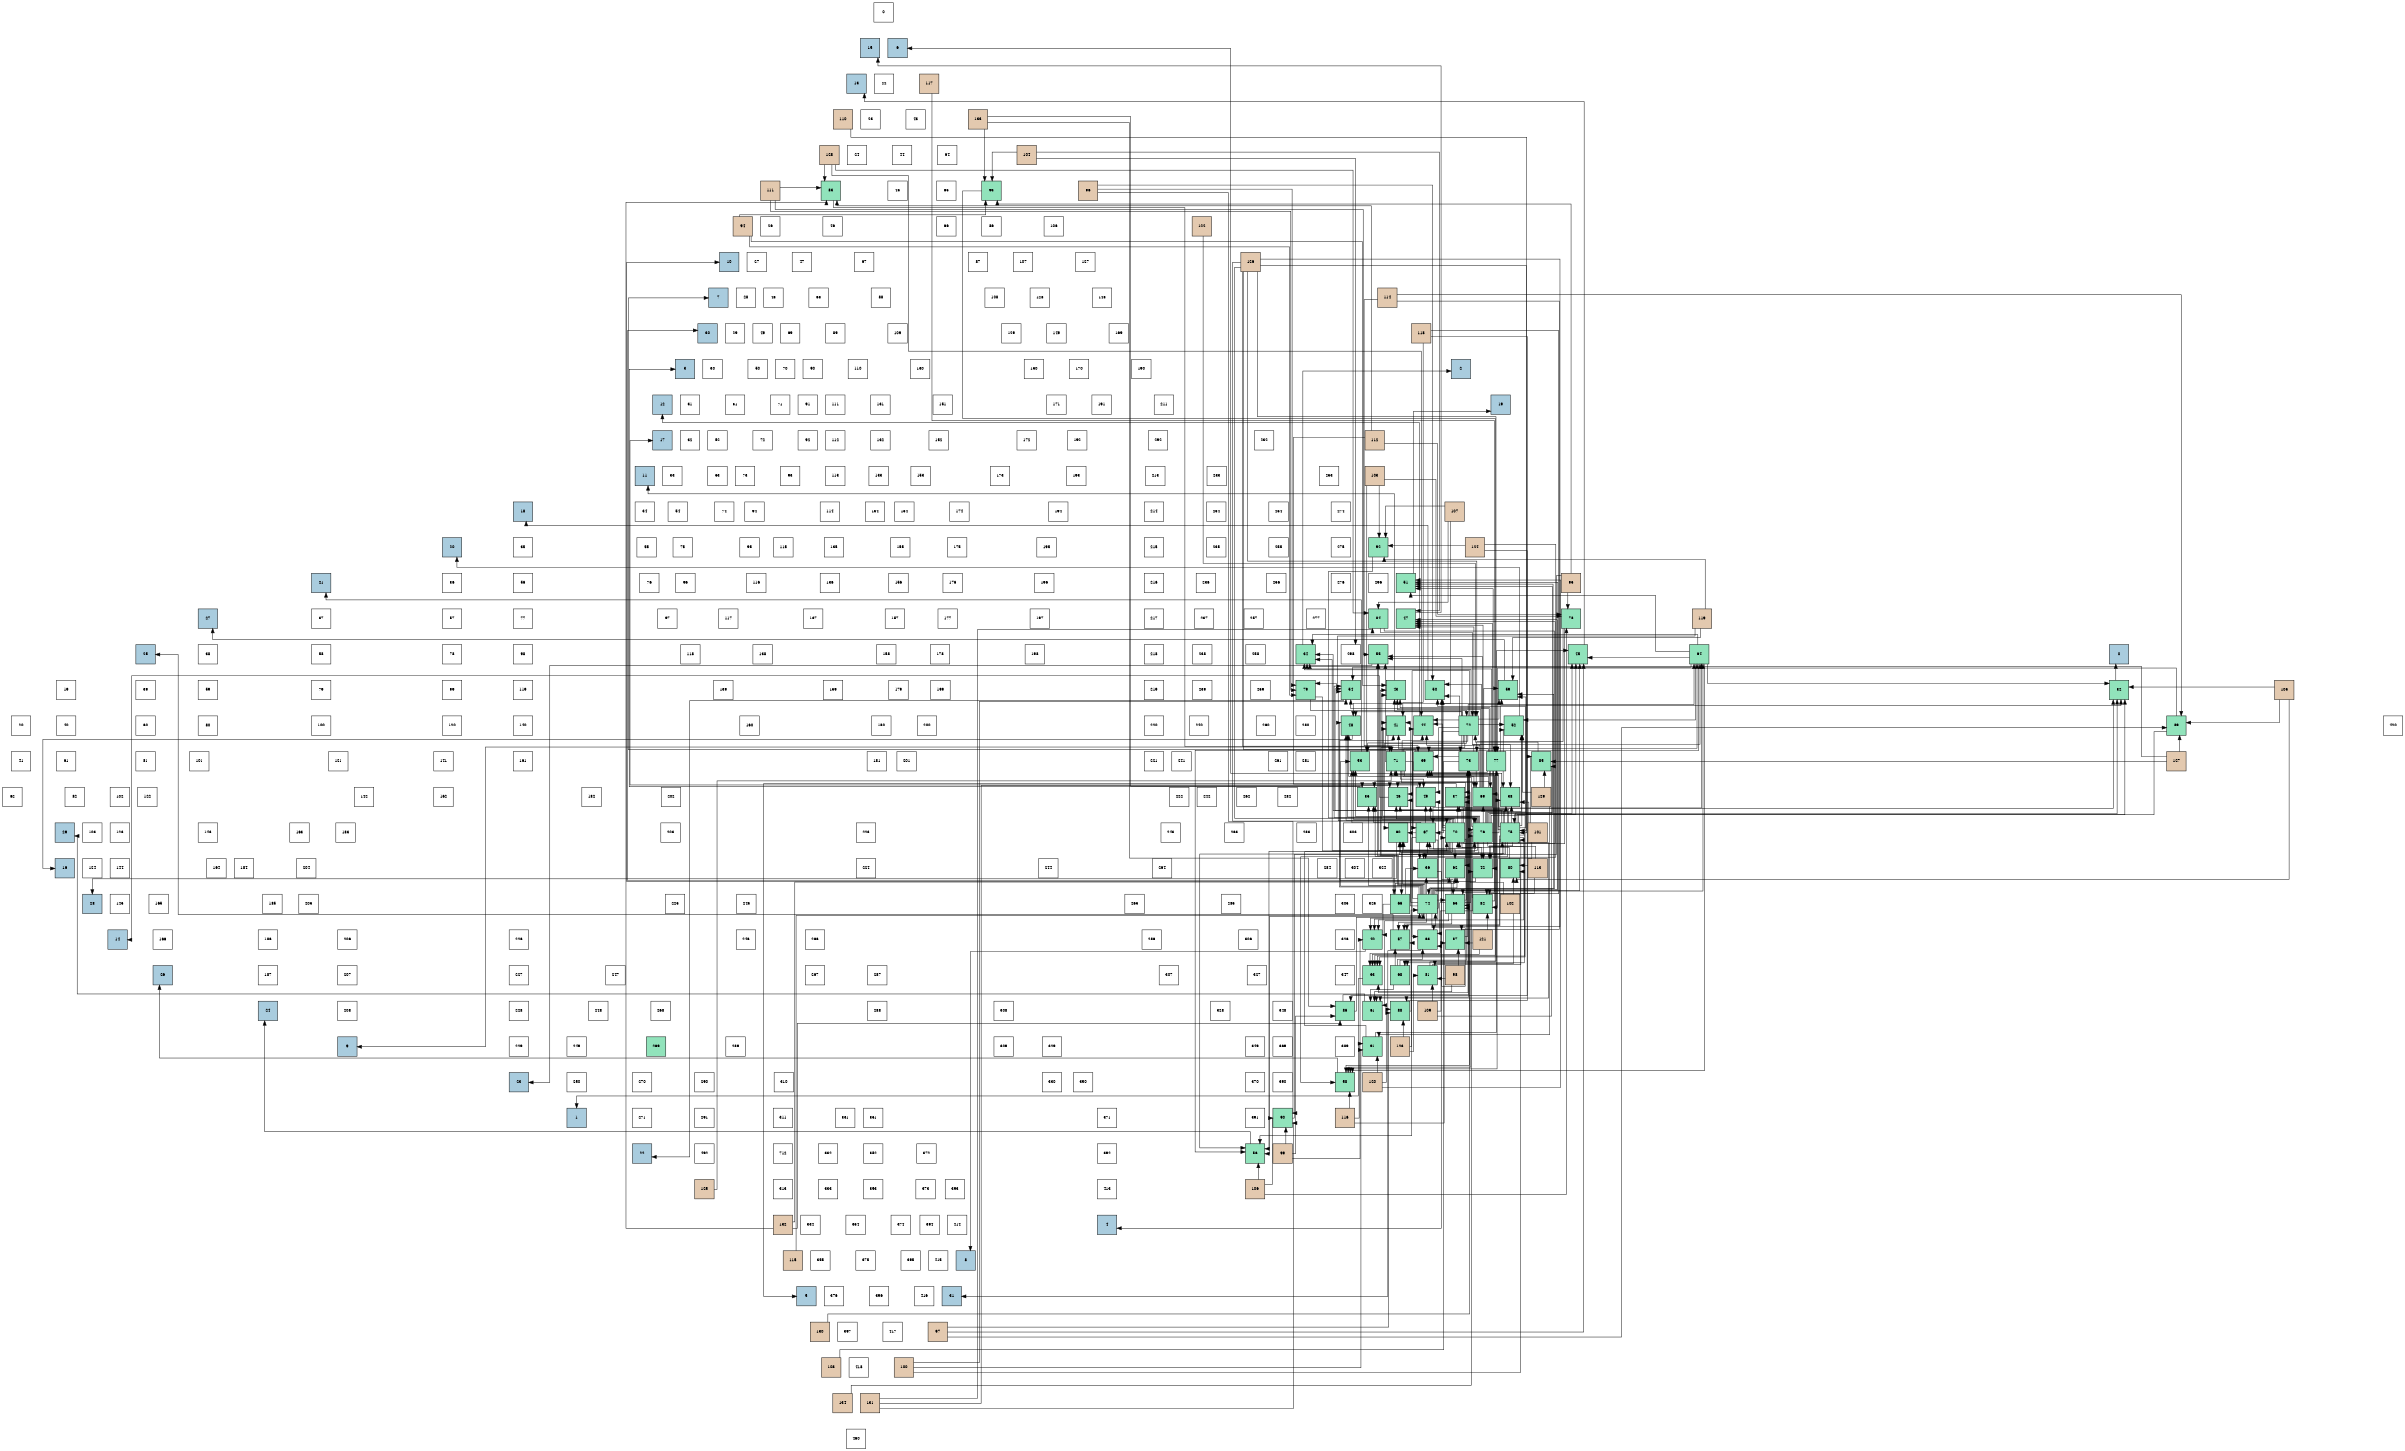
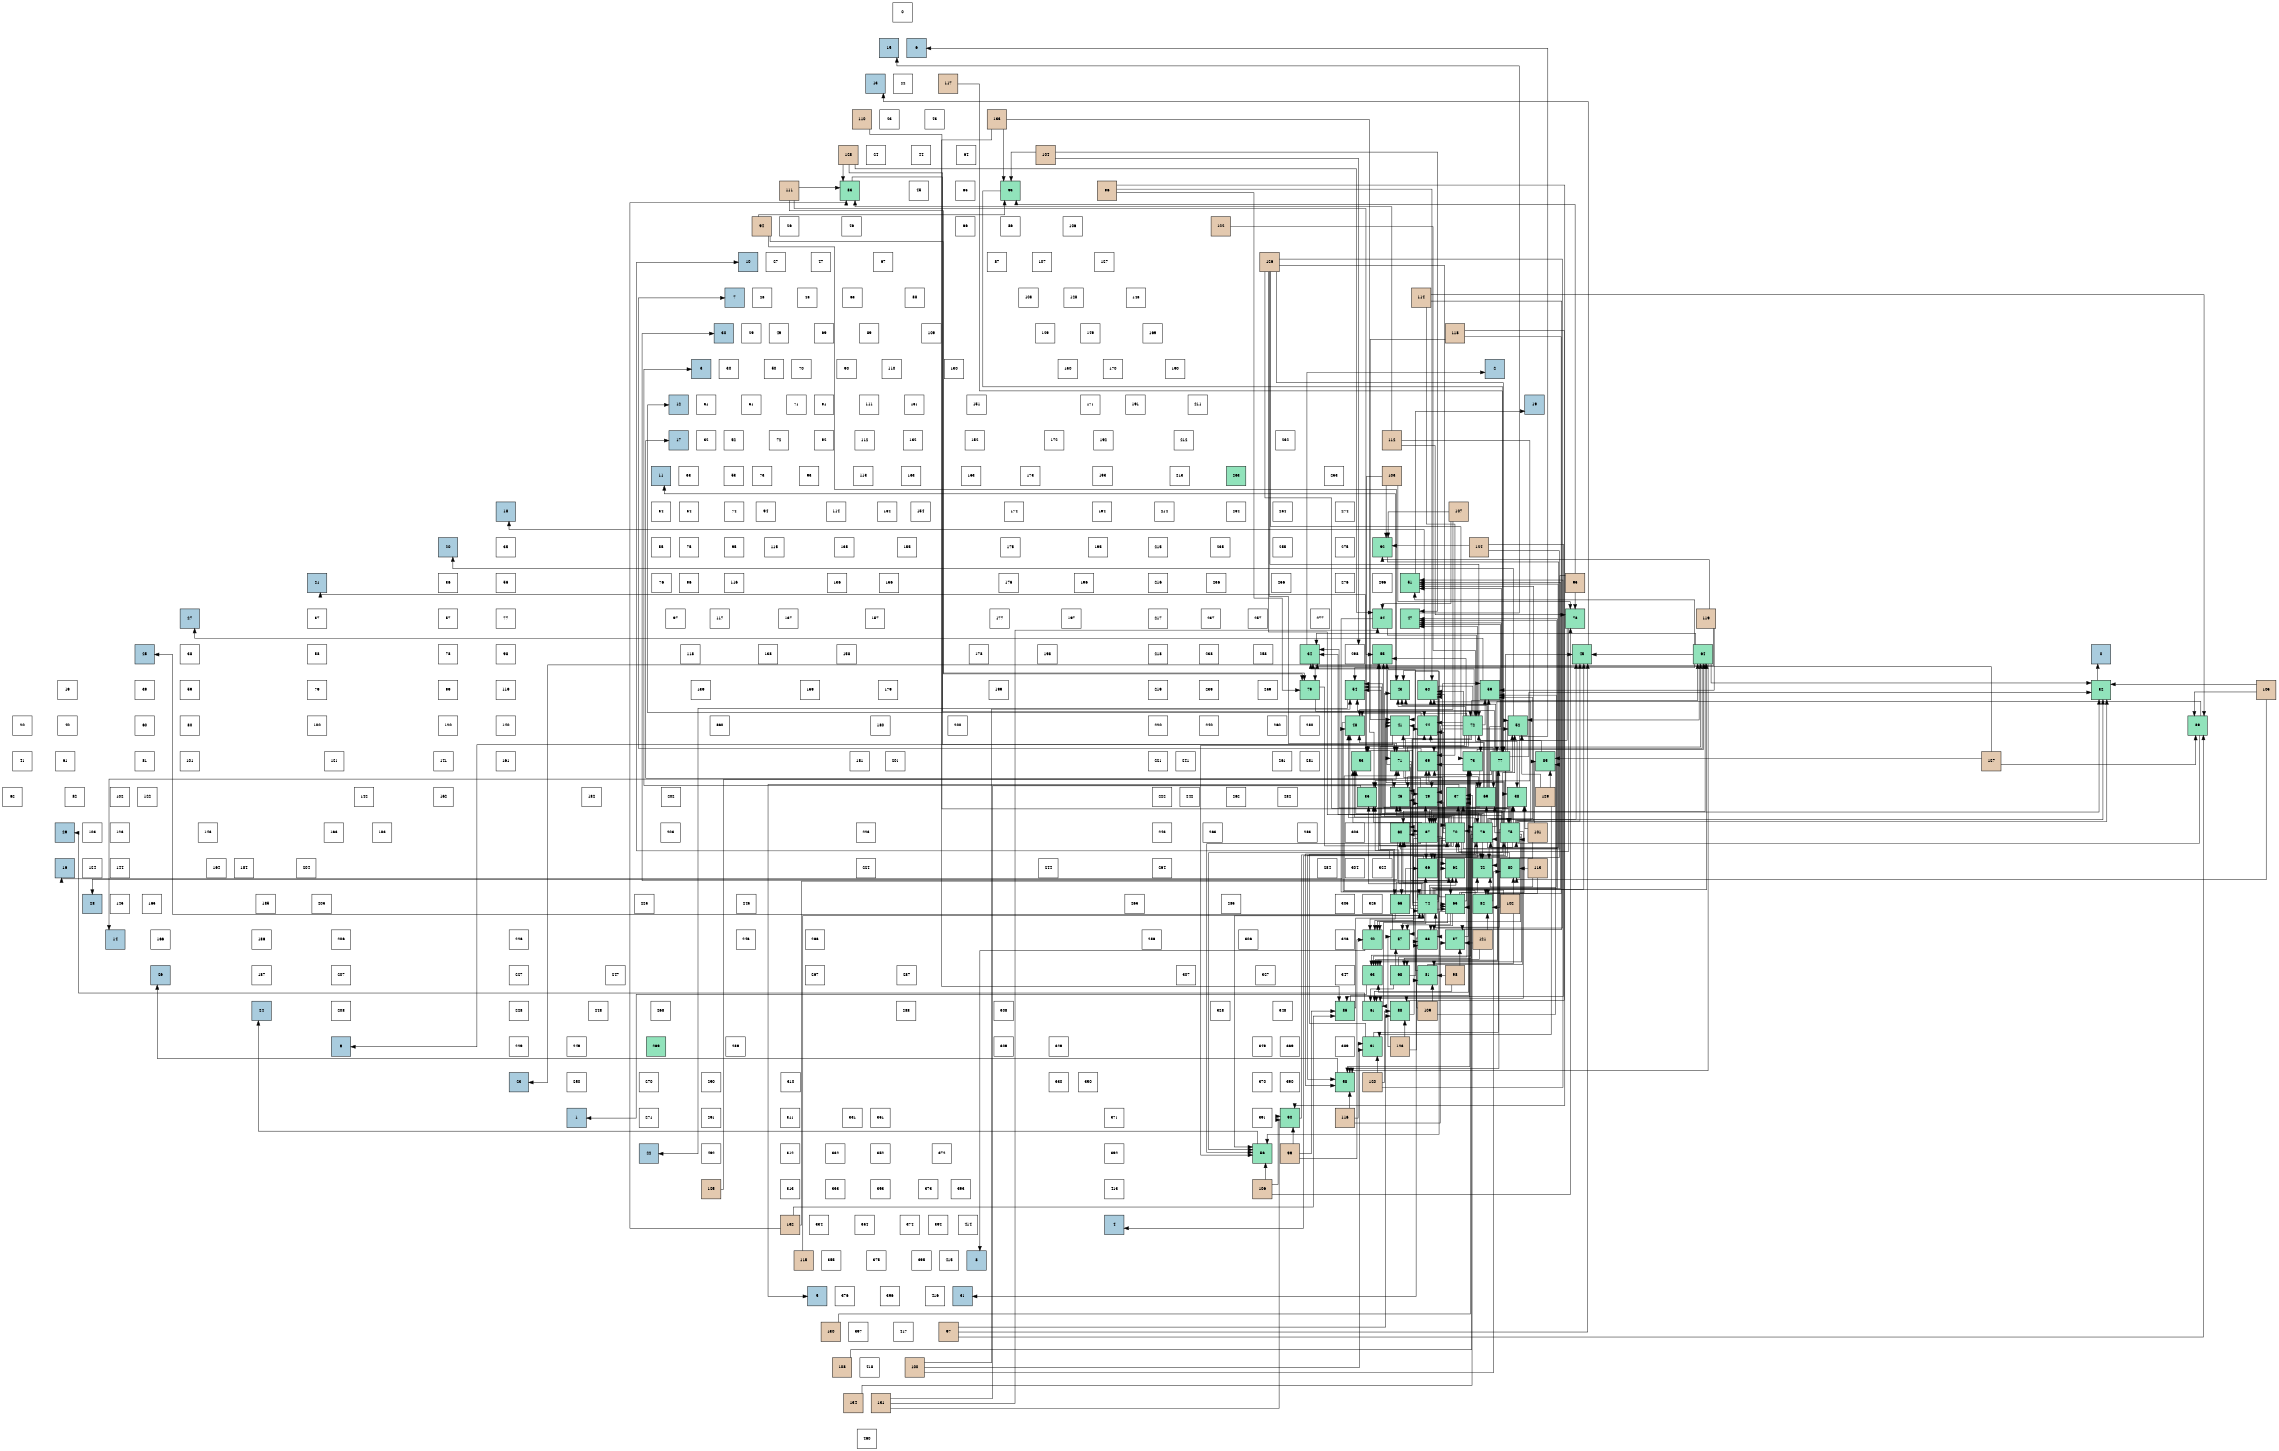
(1158, 440) -> (1184, 440)
(1217, 476) -> (1236, 476)
(750, 726) -> (720, 726)
(2393, 726) -> none
(699, 882) -> (710, 851)
(783, 1154) -> (790, 1154)
